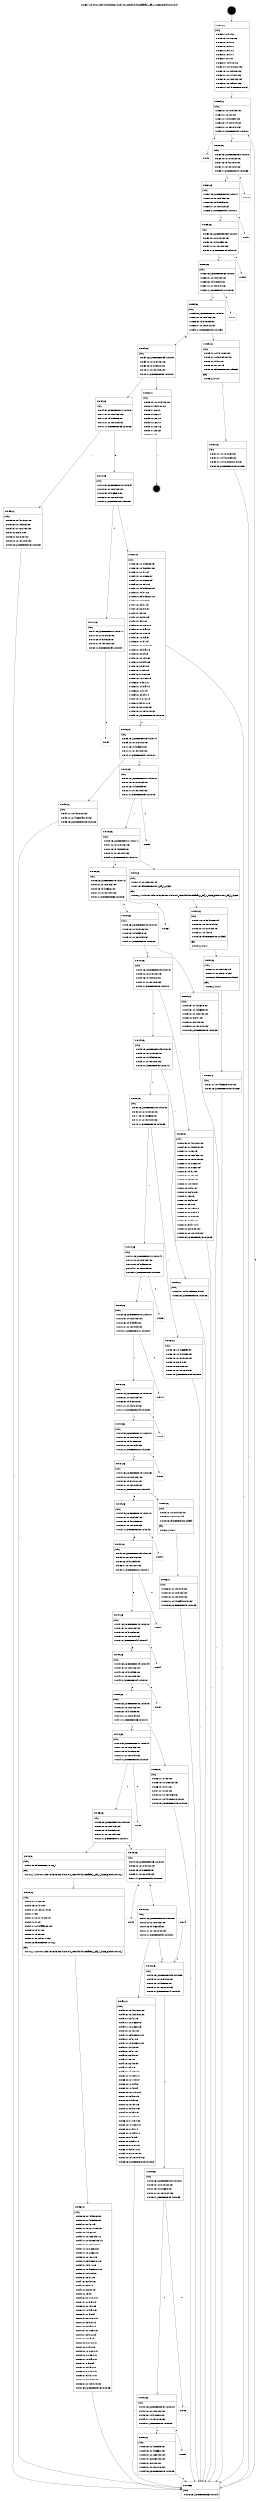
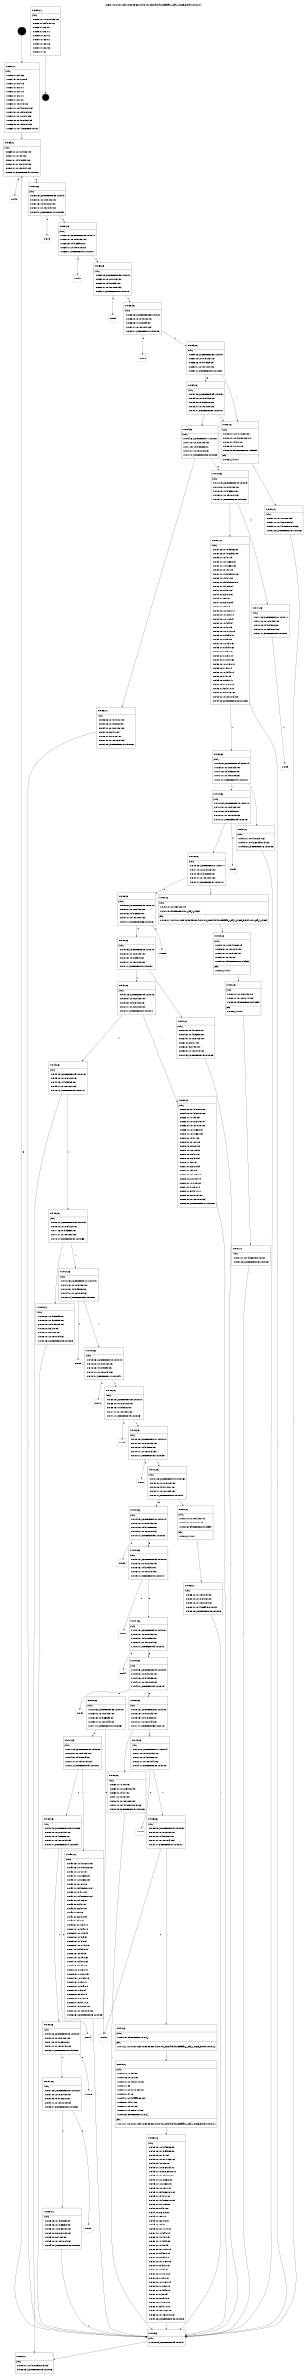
(157, 383) -> (220, 417)
(128, 1845) -> (133, 1941)
(206, 1889) -> (101, 2350)
(180, 1944) -> (61, 1950)
